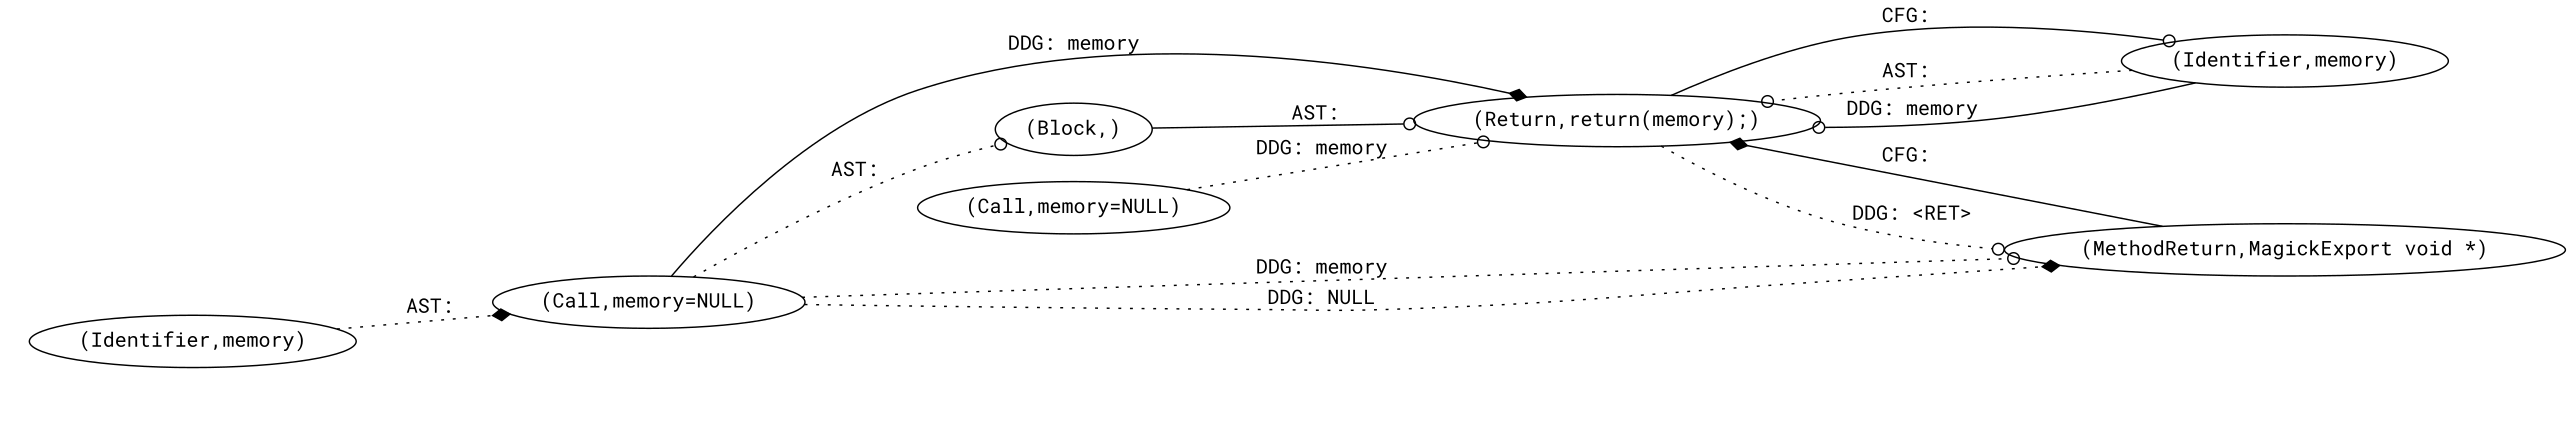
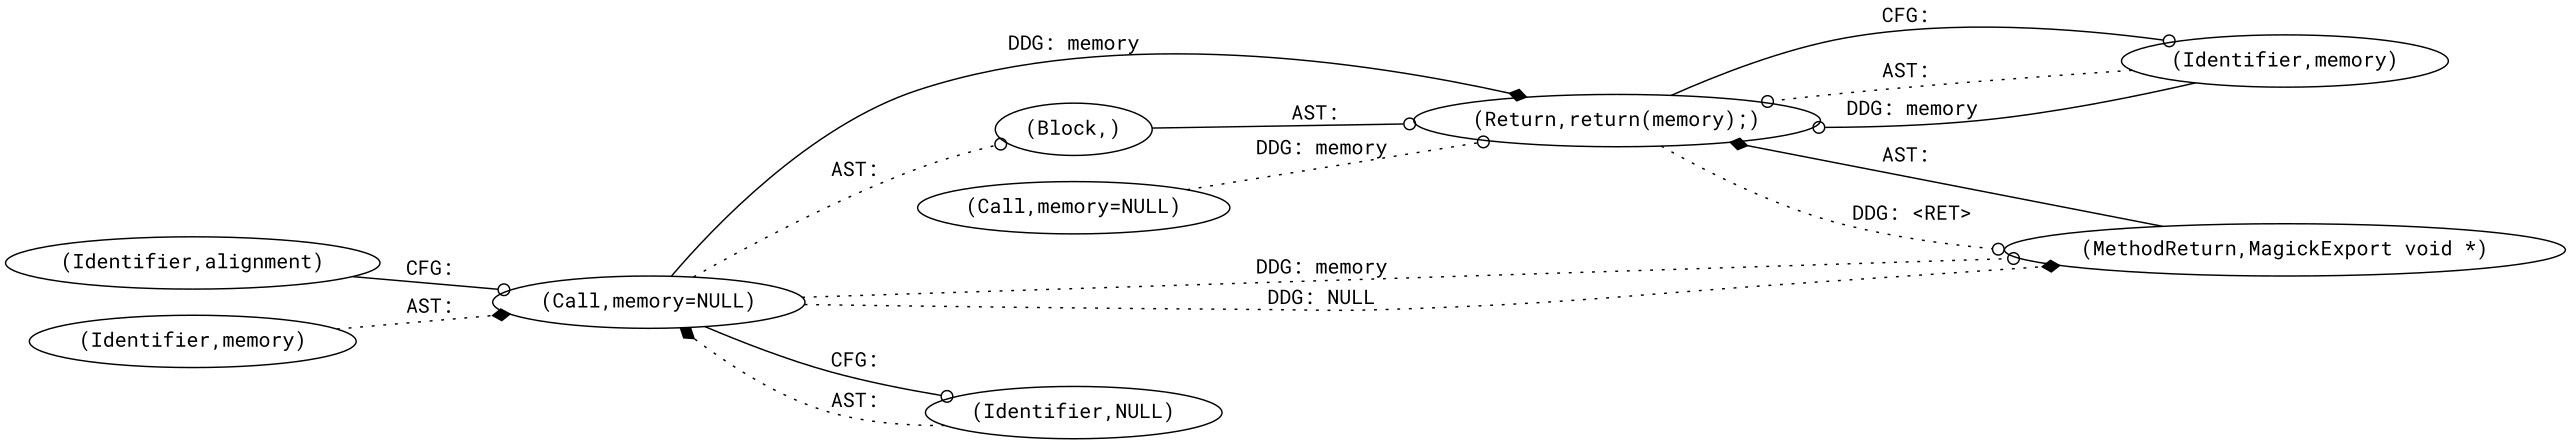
(1912, 156) -> (1912, 156)
none -> (193, 263)
none -> (1074, 413)
